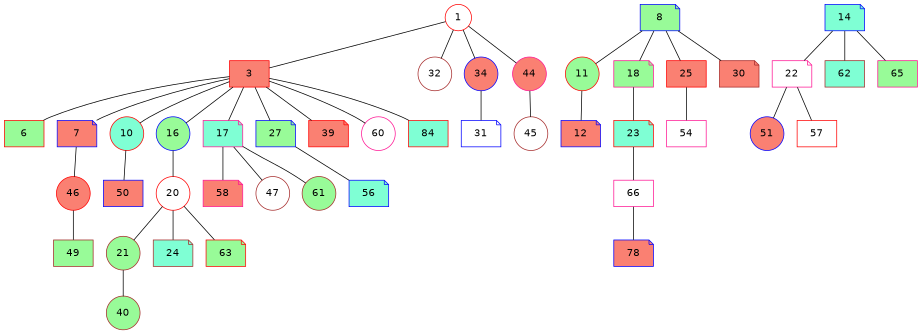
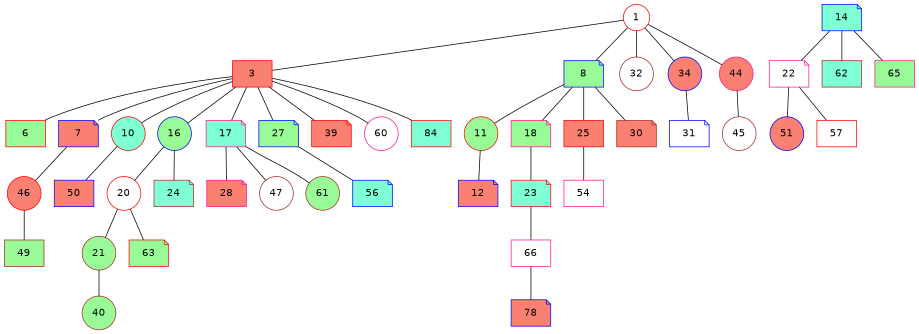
none -> (612, 44)
(223, 193) -> (227, 193)
(173, 225) -> (174, 165)
